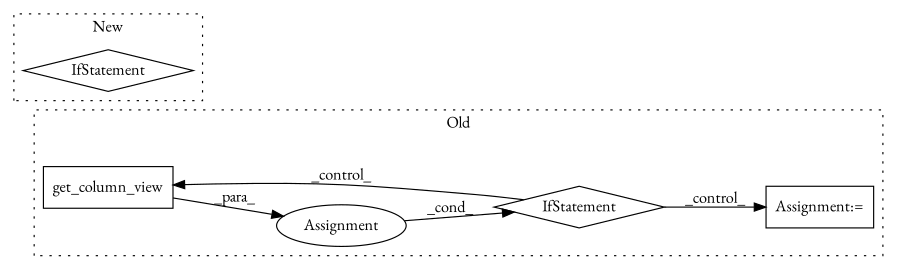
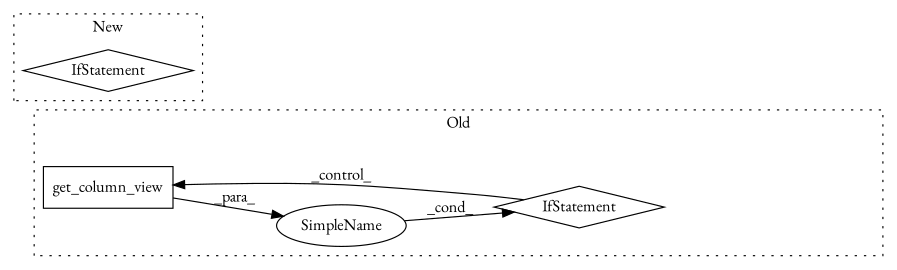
(820, 207) -> none
(341, 226) -> (341, 226)
